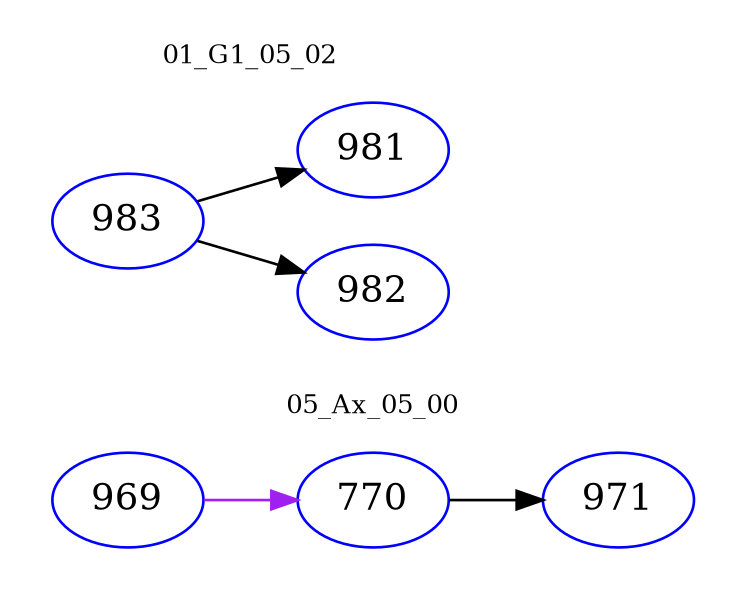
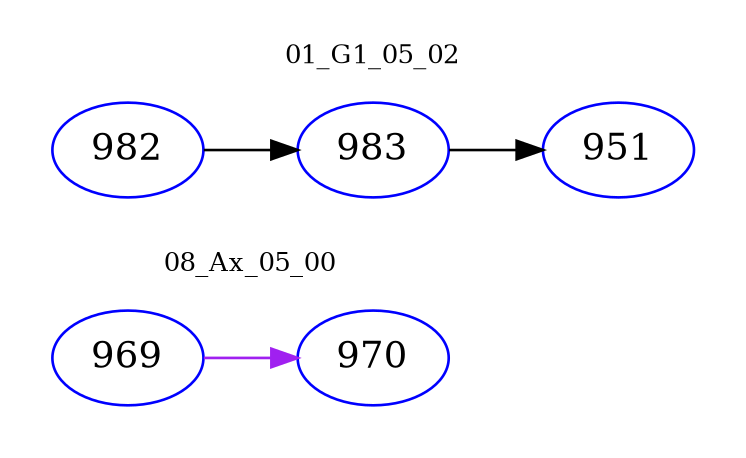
(373, 150) -> (618, 150)
(238, 253) -> (237, 150)
(373, 407) -> (251, 265)
(373, 500) -> (373, 358)
(618, 500) -> none
